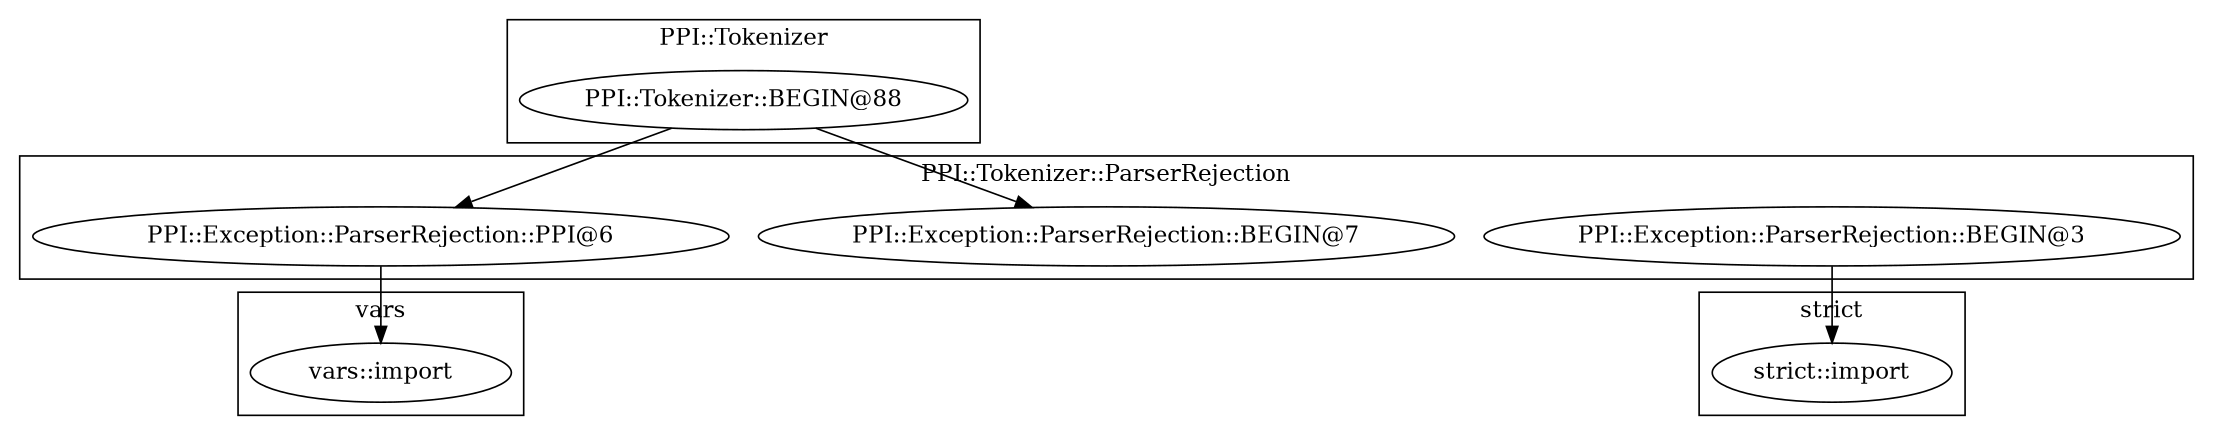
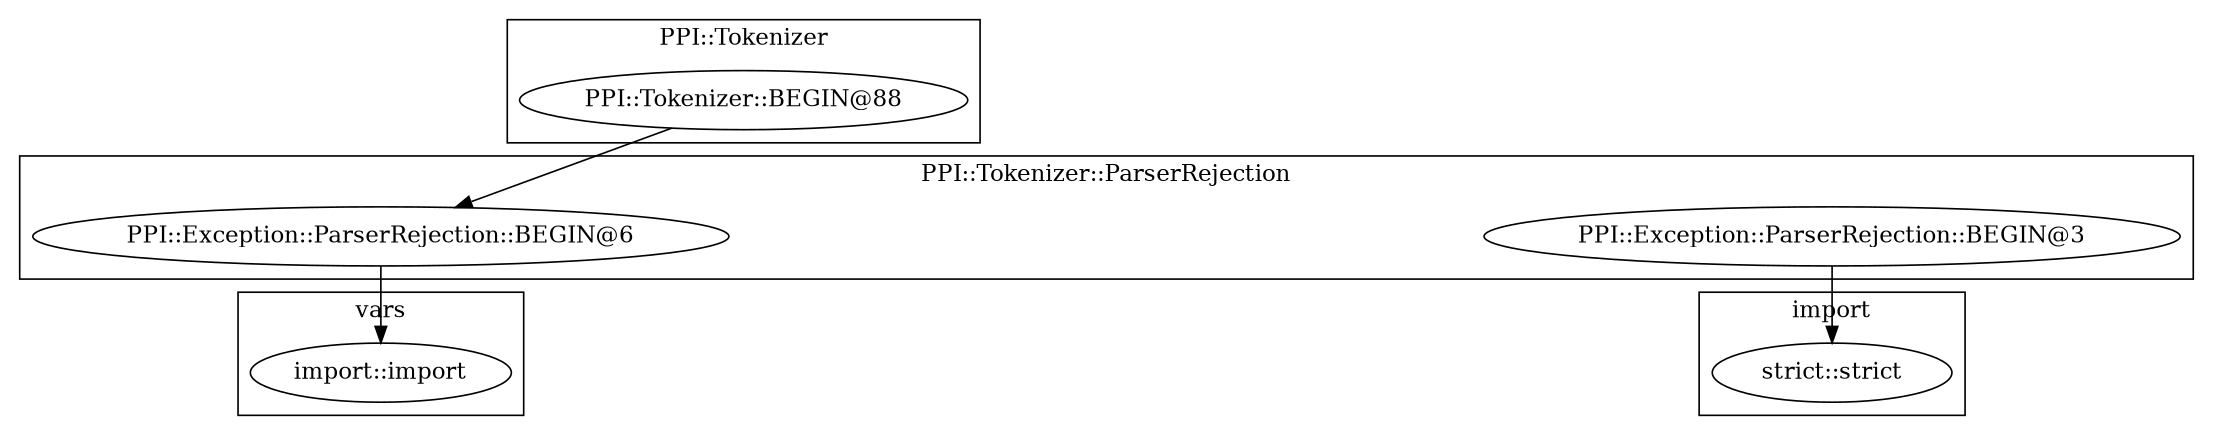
(381, 236) -> (381, 236)
(1106, 236) -> none
(1832, 311) -> (1832, 311)
(381, 373) -> (381, 373)
(1832, 373) -> (1832, 373)
